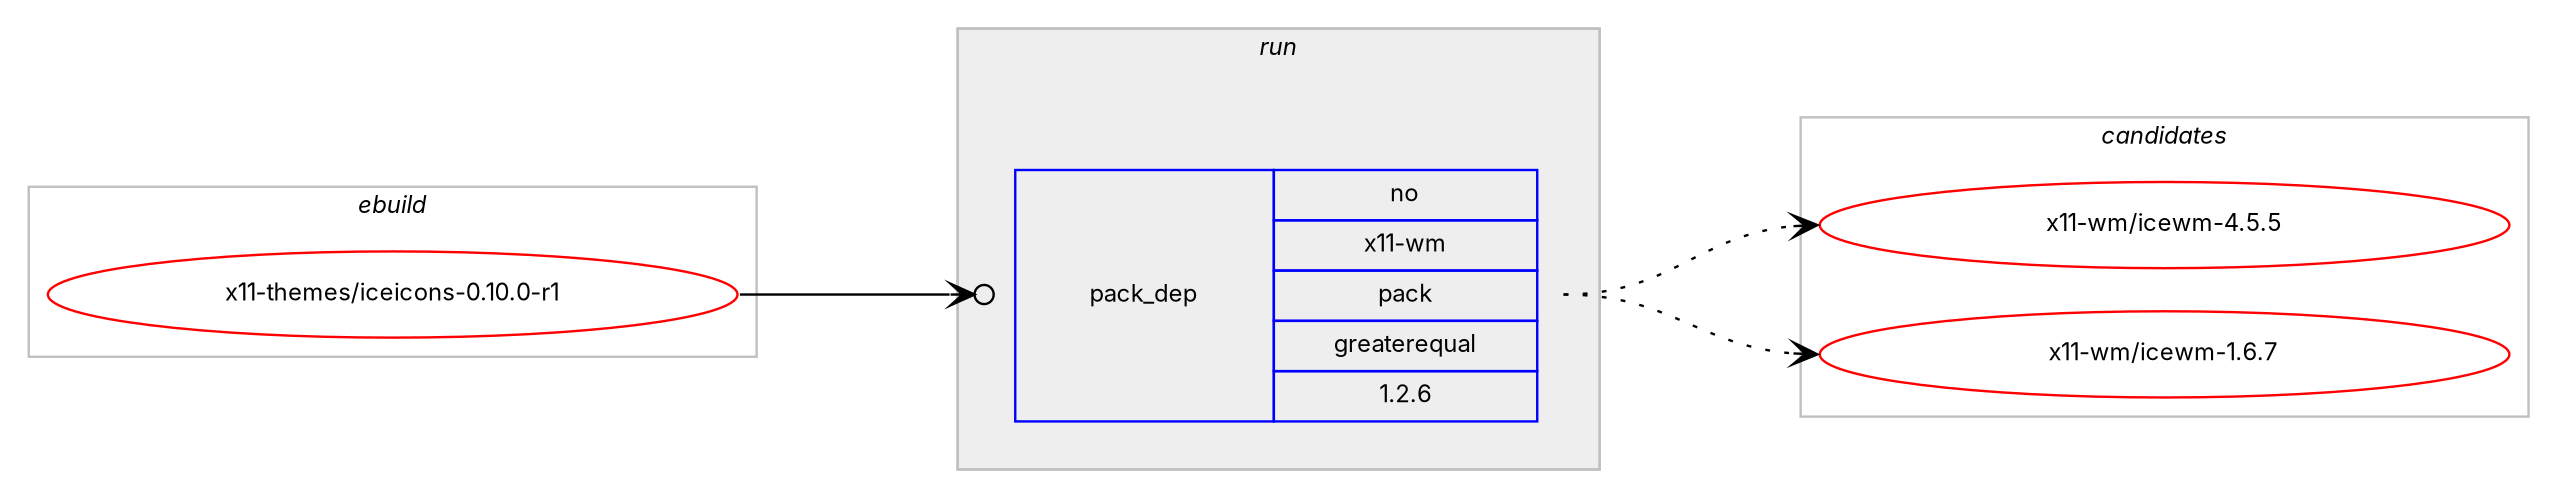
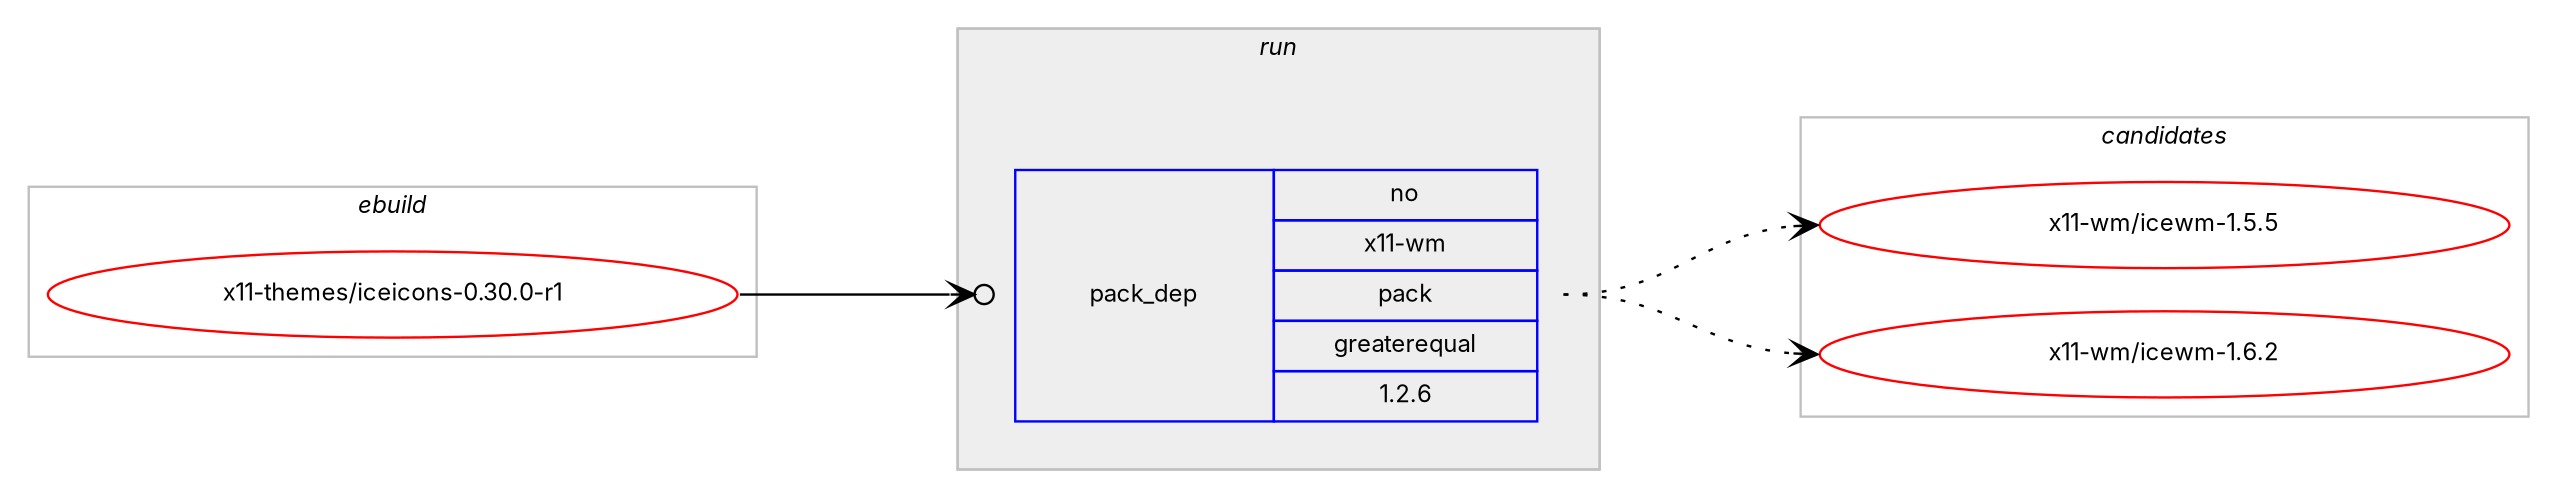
(2165, 225) -> (2165, 225)
(393, 295) -> (393, 295)
(2165, 354) -> (2165, 354)
